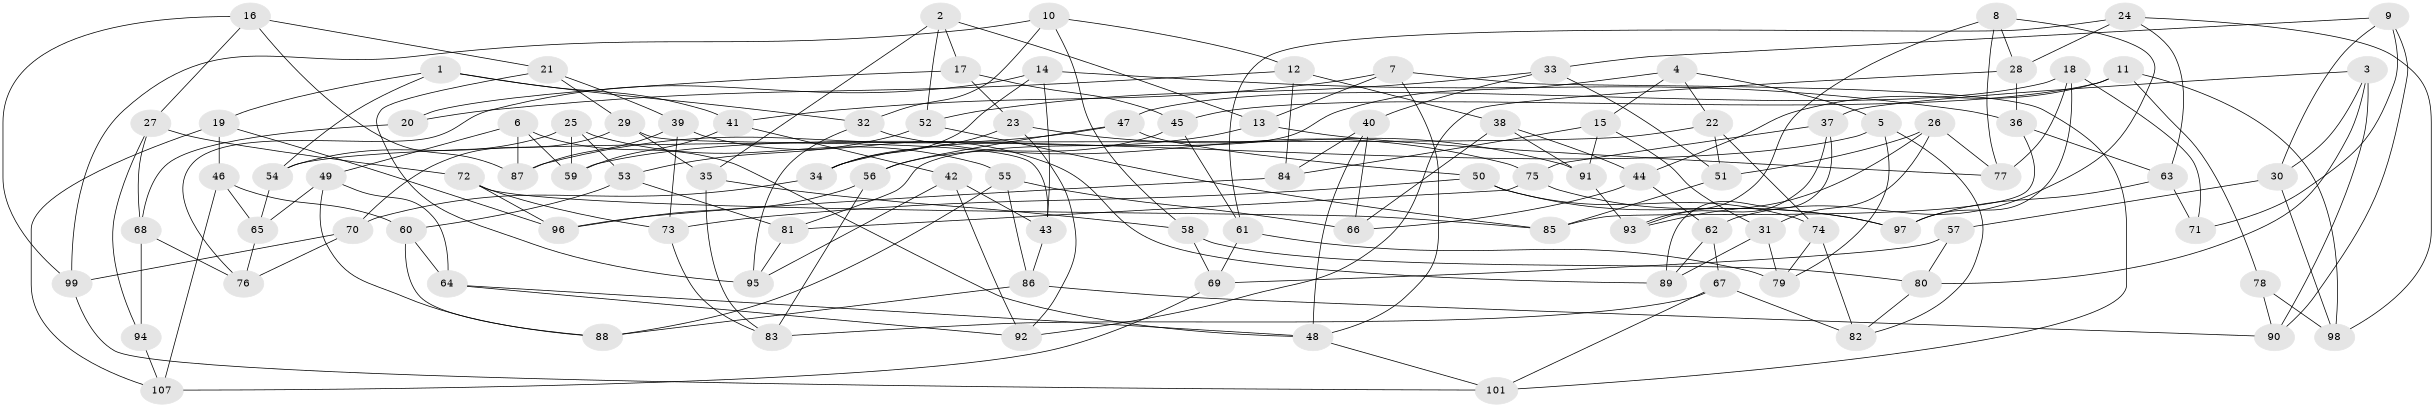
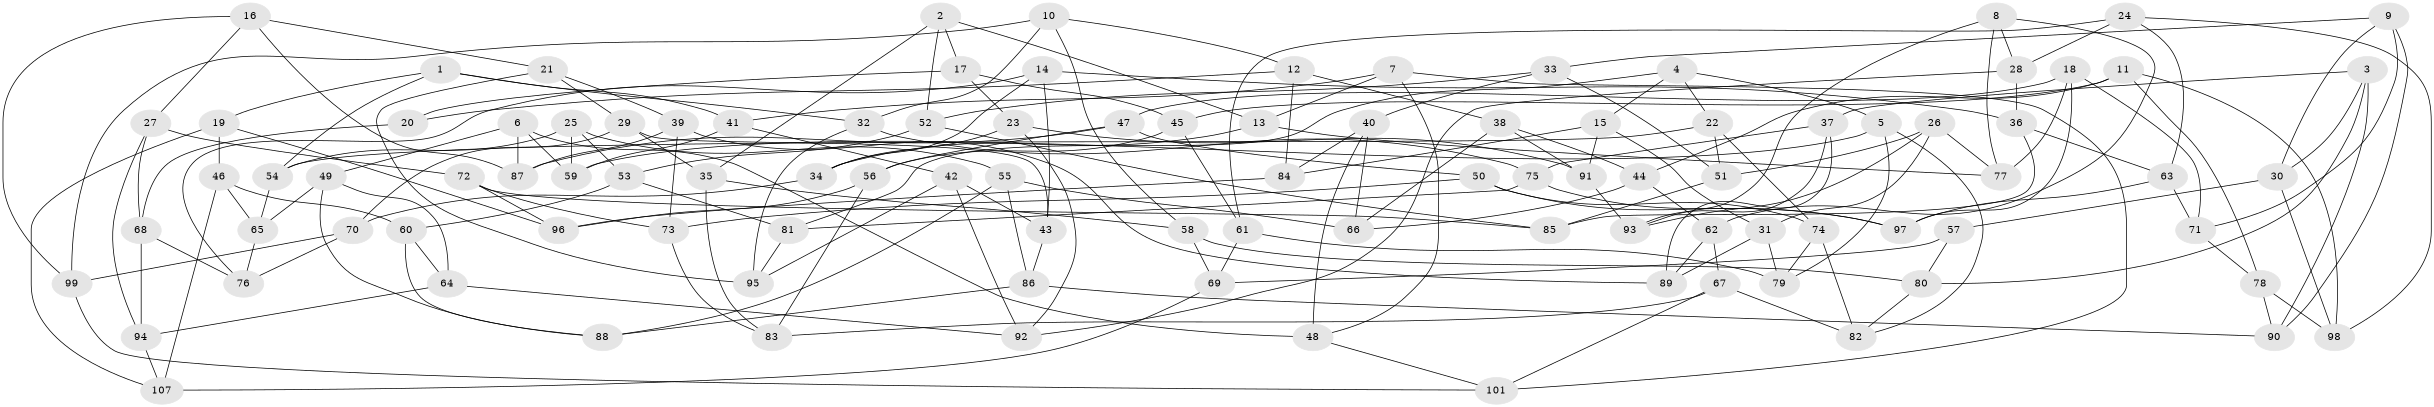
none -> (2228, 257)
(880, 311) -> (294, 311)
